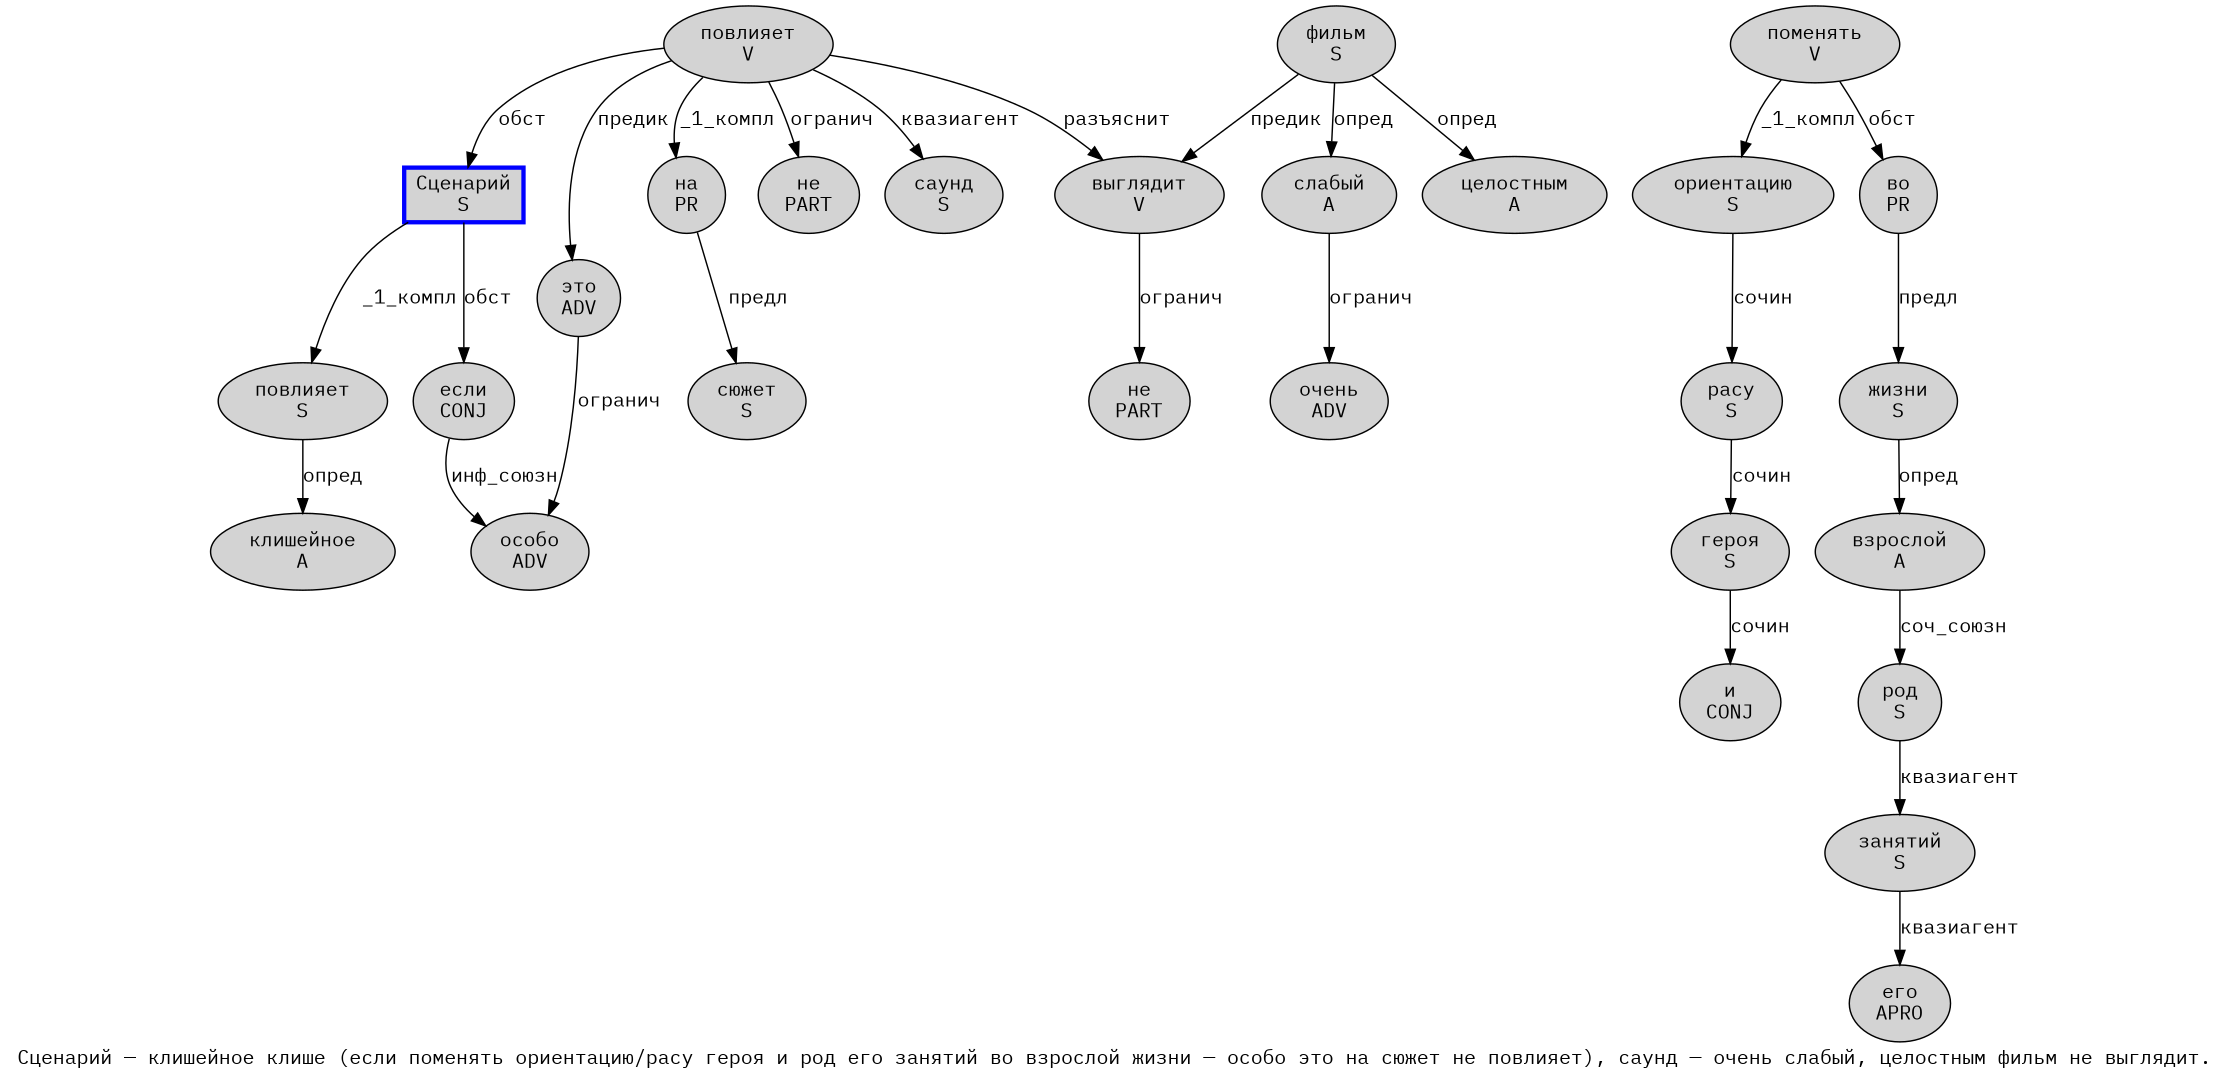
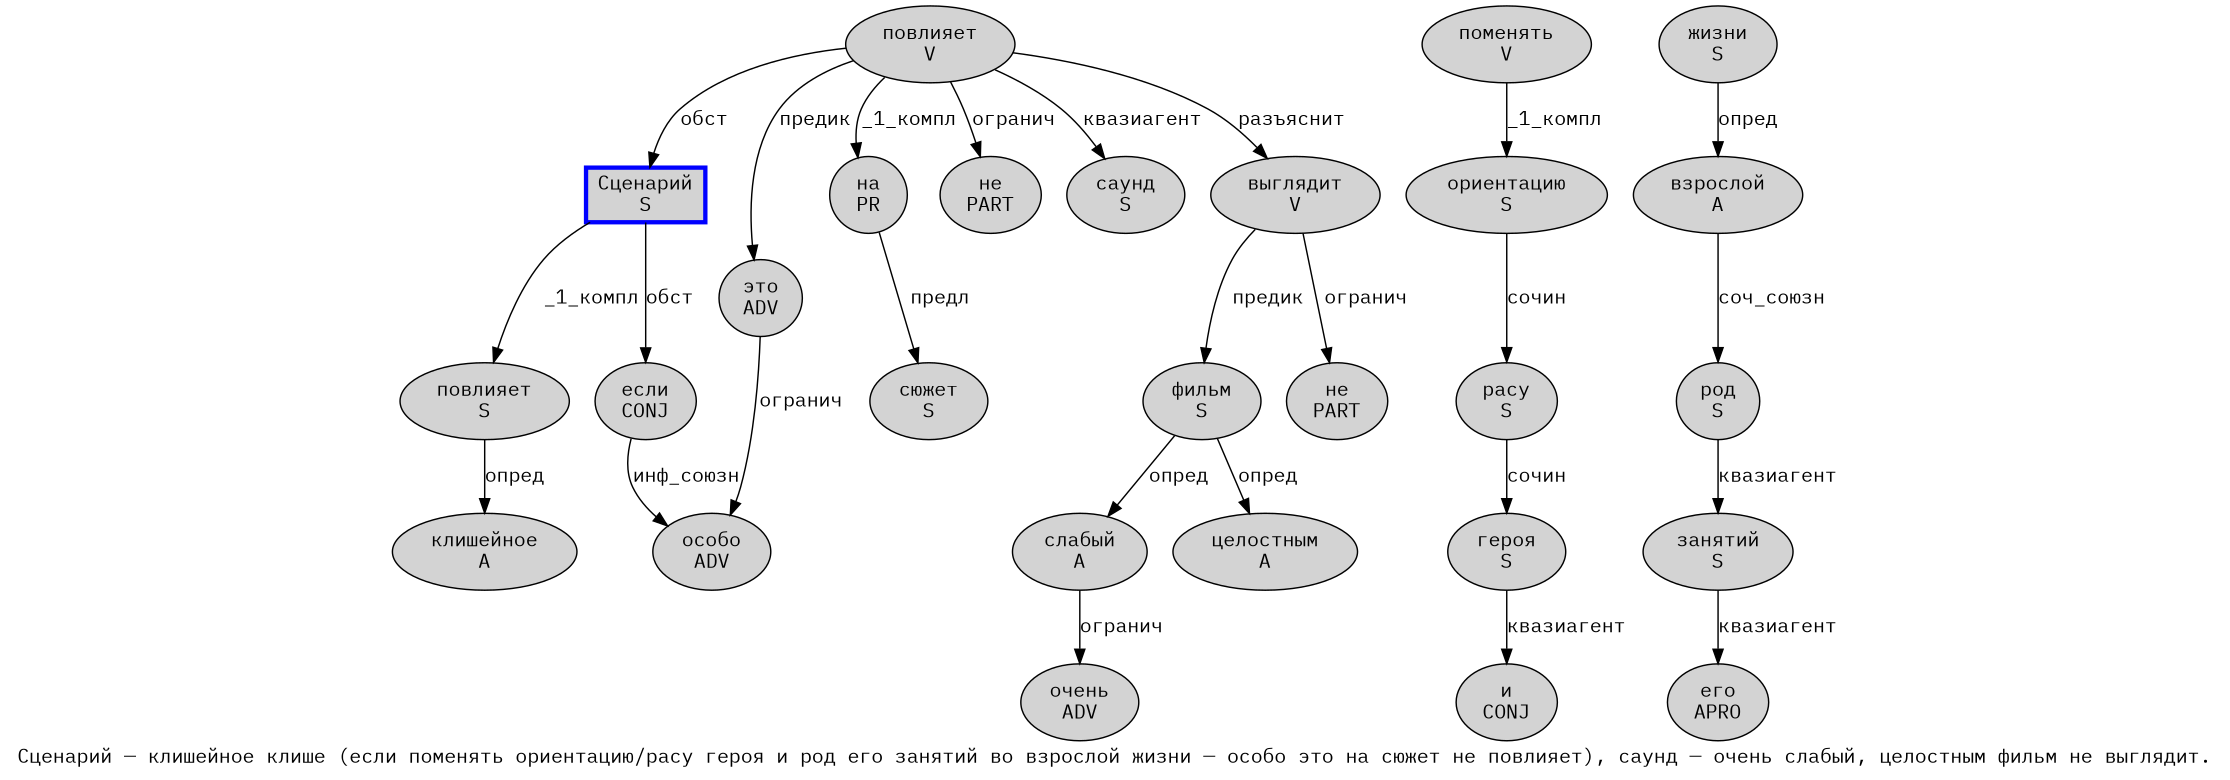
(1246, 113) -> (1221, 284)
(1899, 195) -> none
(1761, 627) -> (1566, 627)
